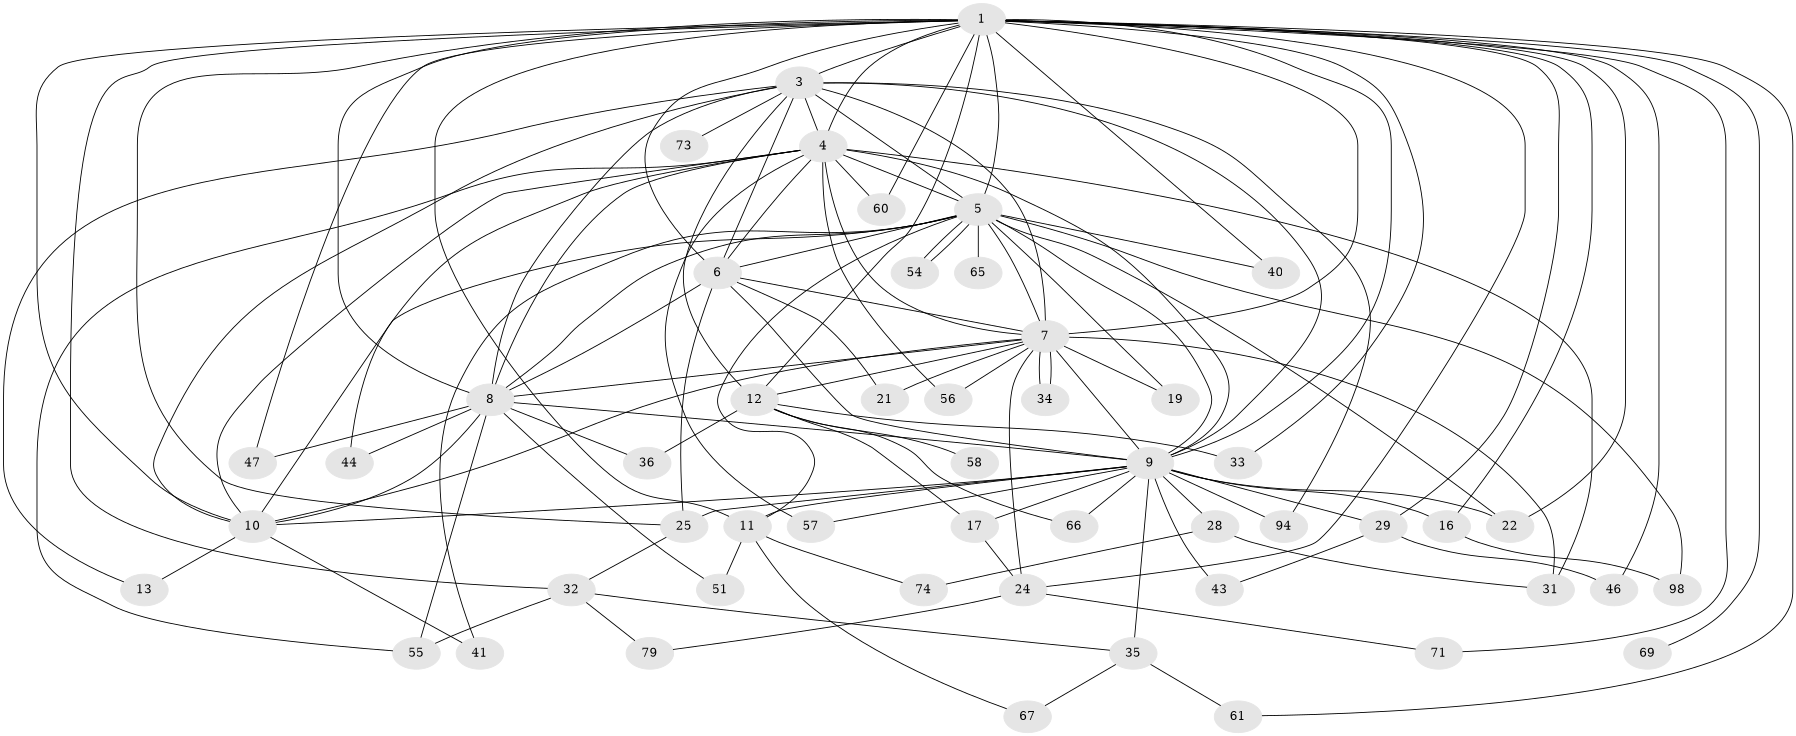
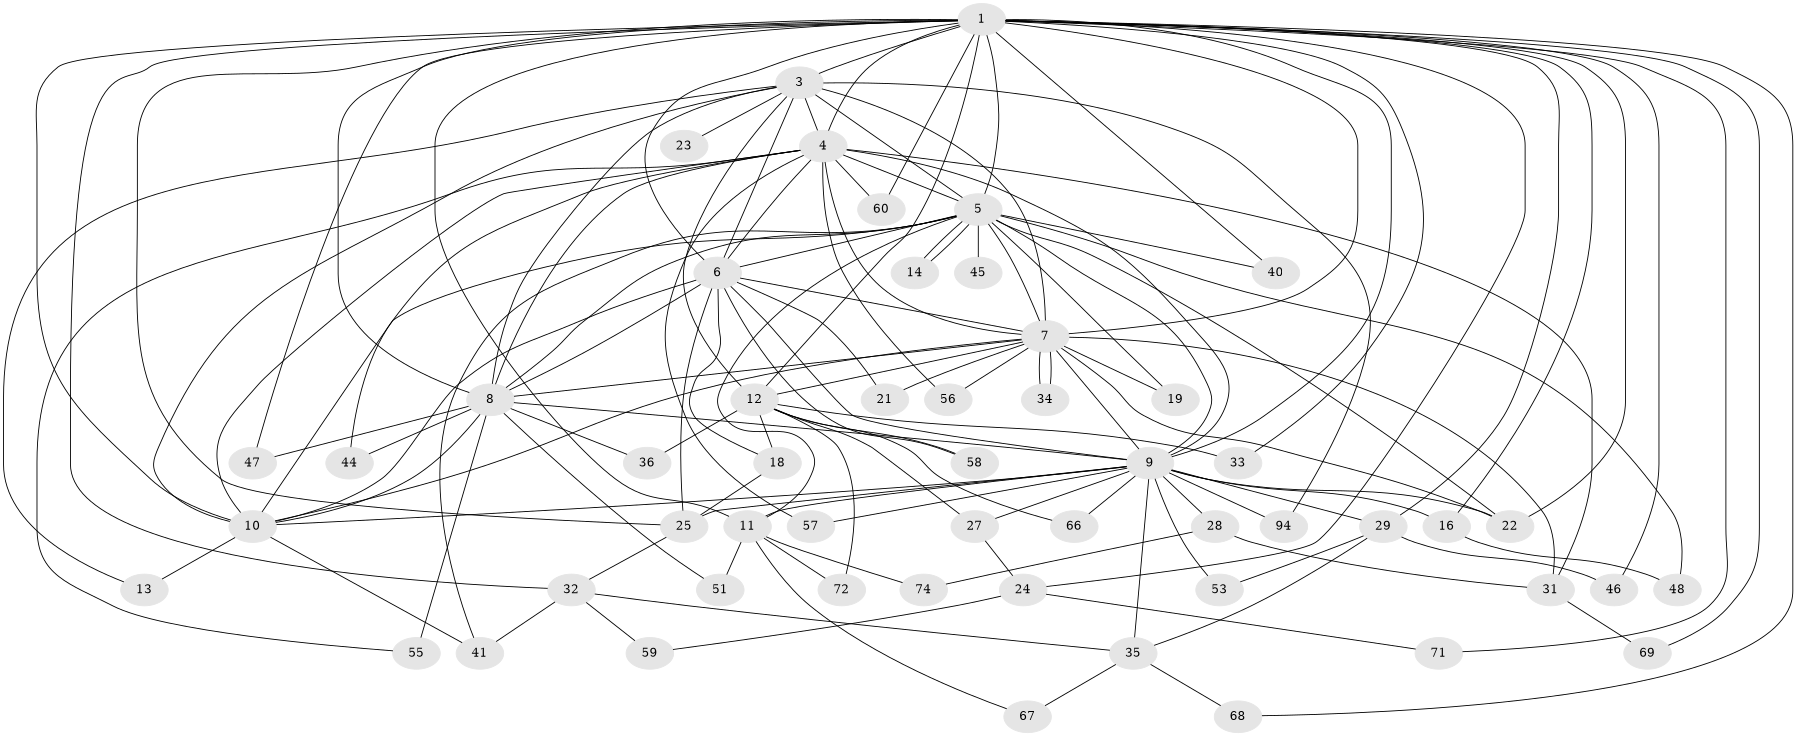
(684, 146) -> (684, 146)
(1210, 170) -> none
(915, 273) -> (915, 273)
(978, 273) -> (978, 273)
none -> (478, 369)
none -> (808, 403)
(1010, 460) -> (1256, 444)
none -> (778, 463)
(975, 527) -> (975, 527)
none -> (842, 590)
(1220, 590) -> (1220, 590)
(1677, 590) -> (1677, 590)
none -> (1264, 599)
(493, 620) -> (526, 622)
none -> (1599, 622)
(650, 653) -> (650, 653)
(1238, 717) -> (1238, 717)
